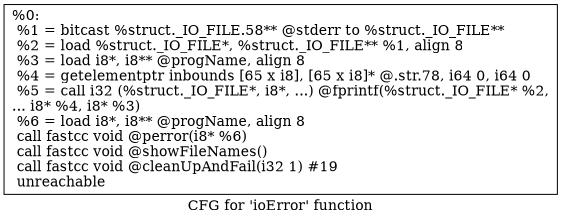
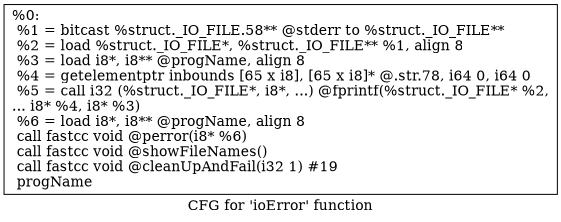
(59, 182) -> (53, 182)
